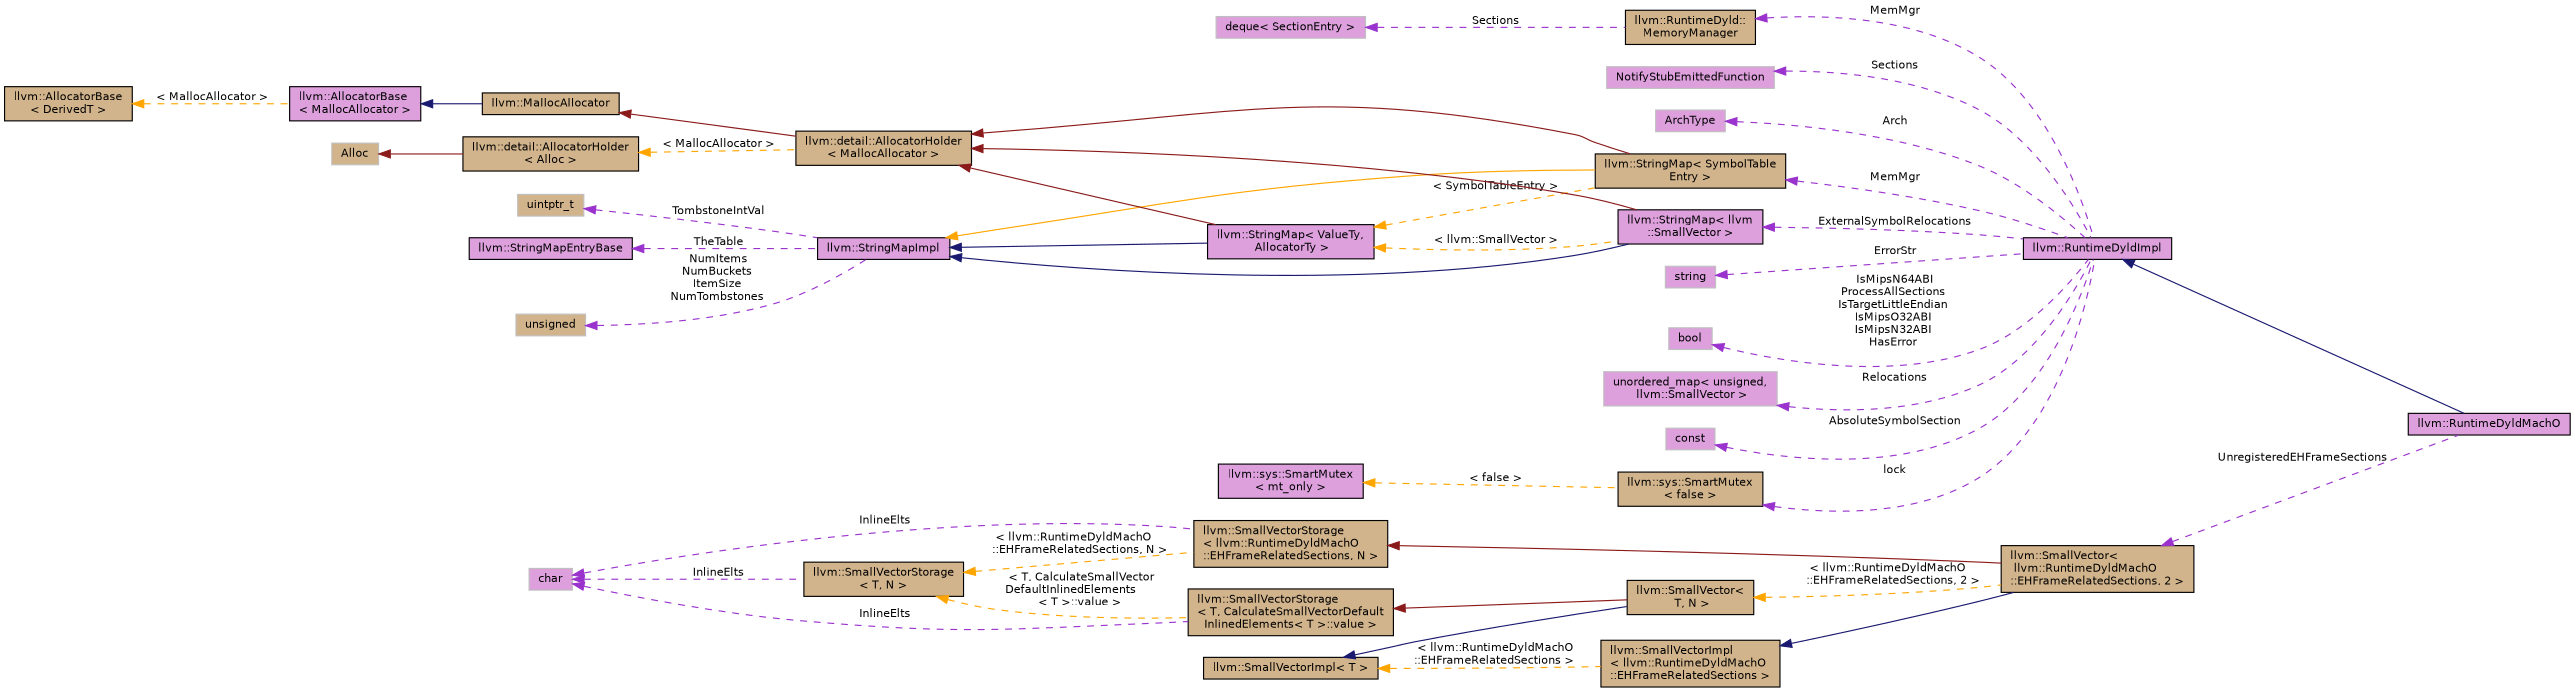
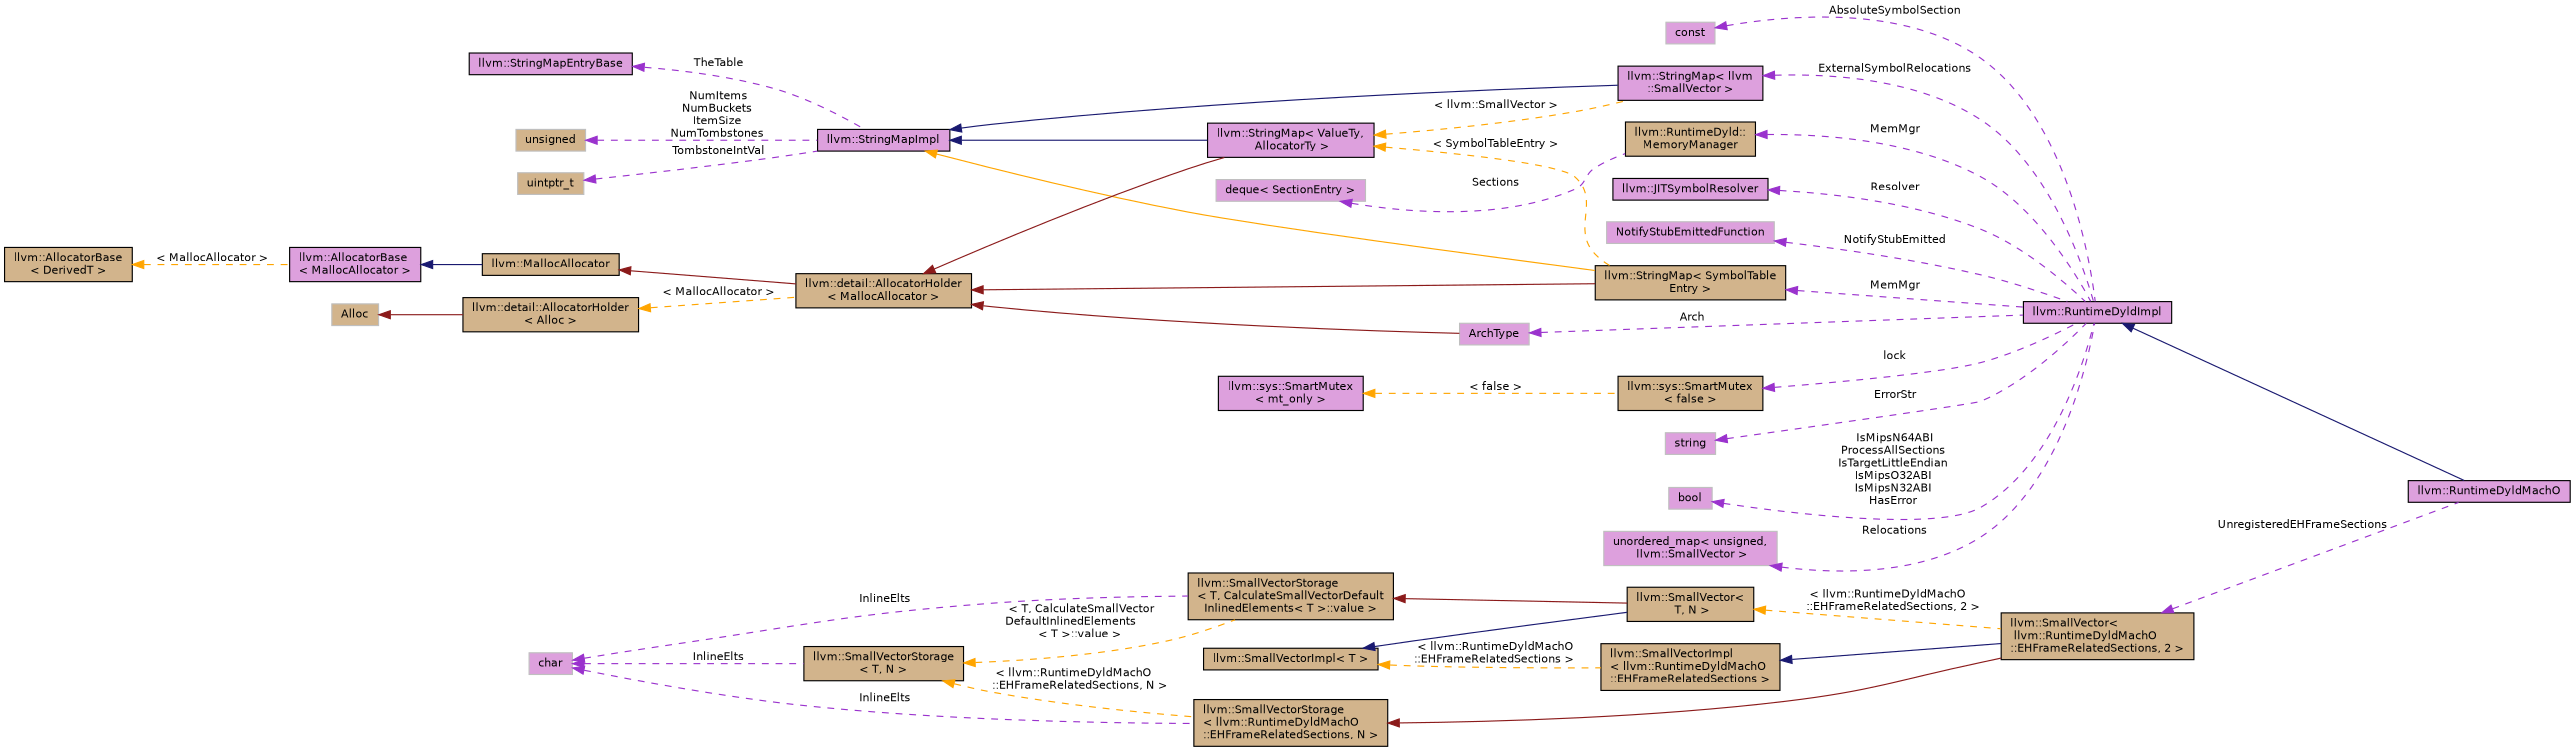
(1893, 66) -> (1893, 240)
(1311, 164) -> (1221, 324)
none -> (1690, 189)
